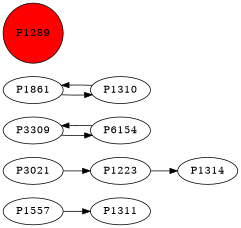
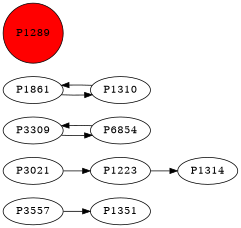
(120, 130) -> (120, 130)
(33, 211) -> (33, 211)
(120, 211) -> (120, 211)
